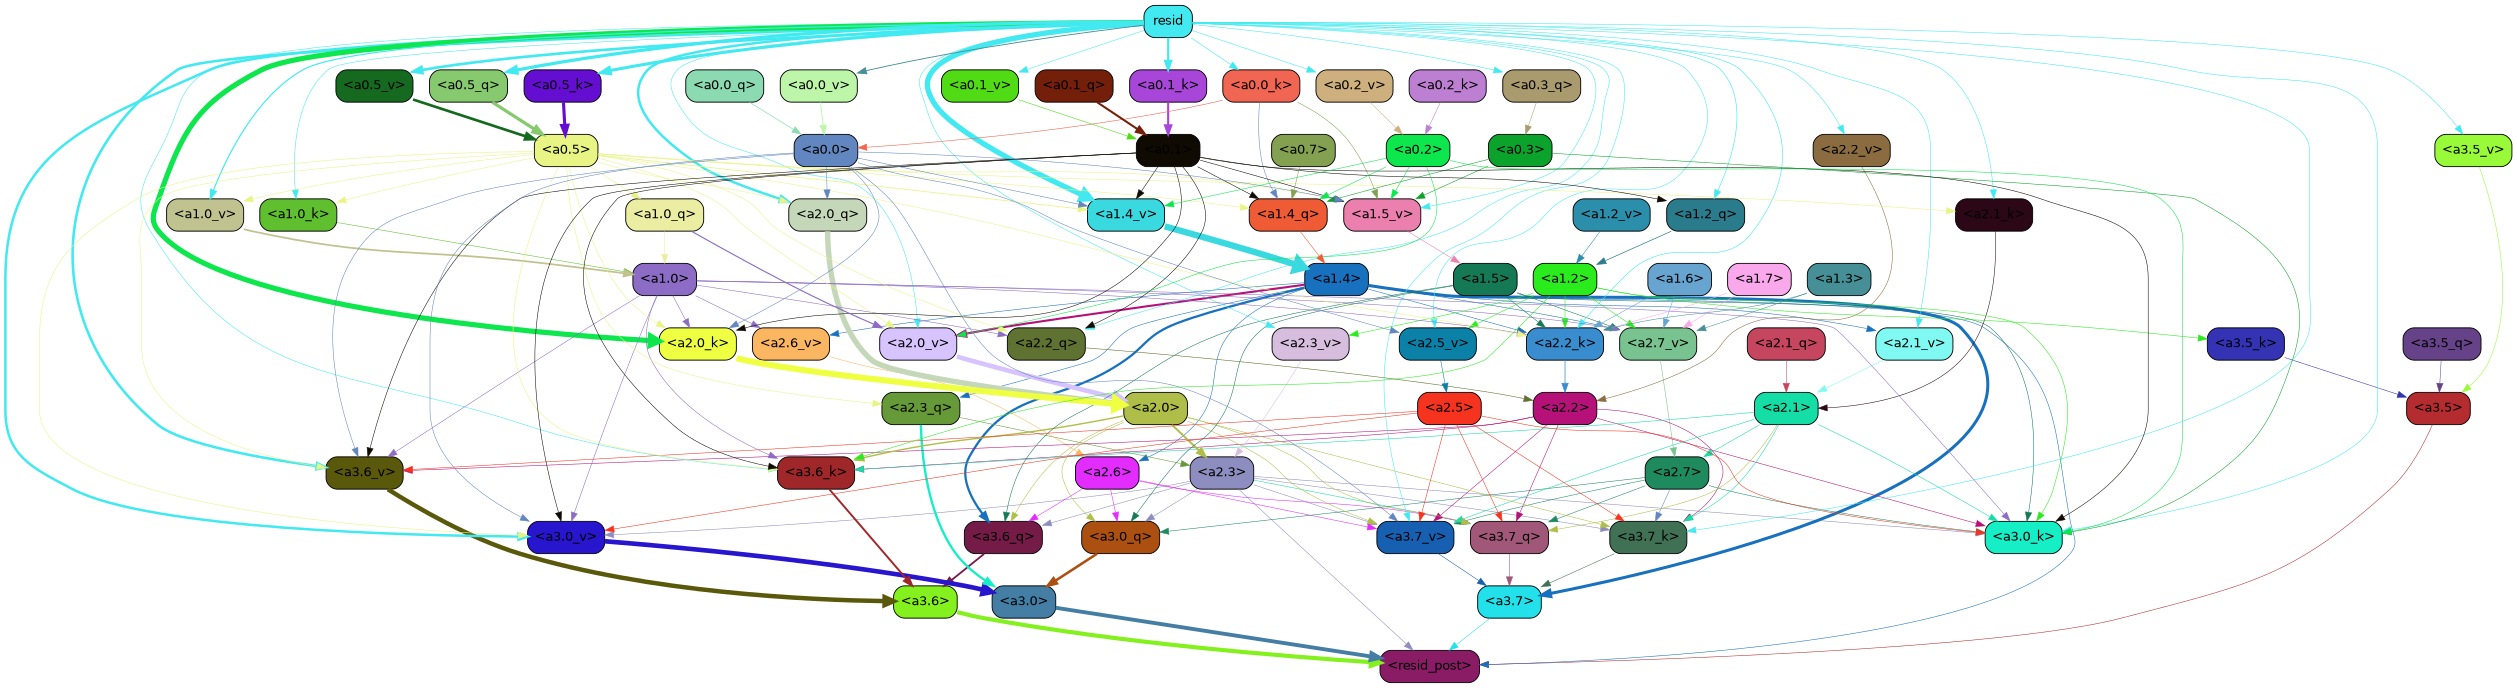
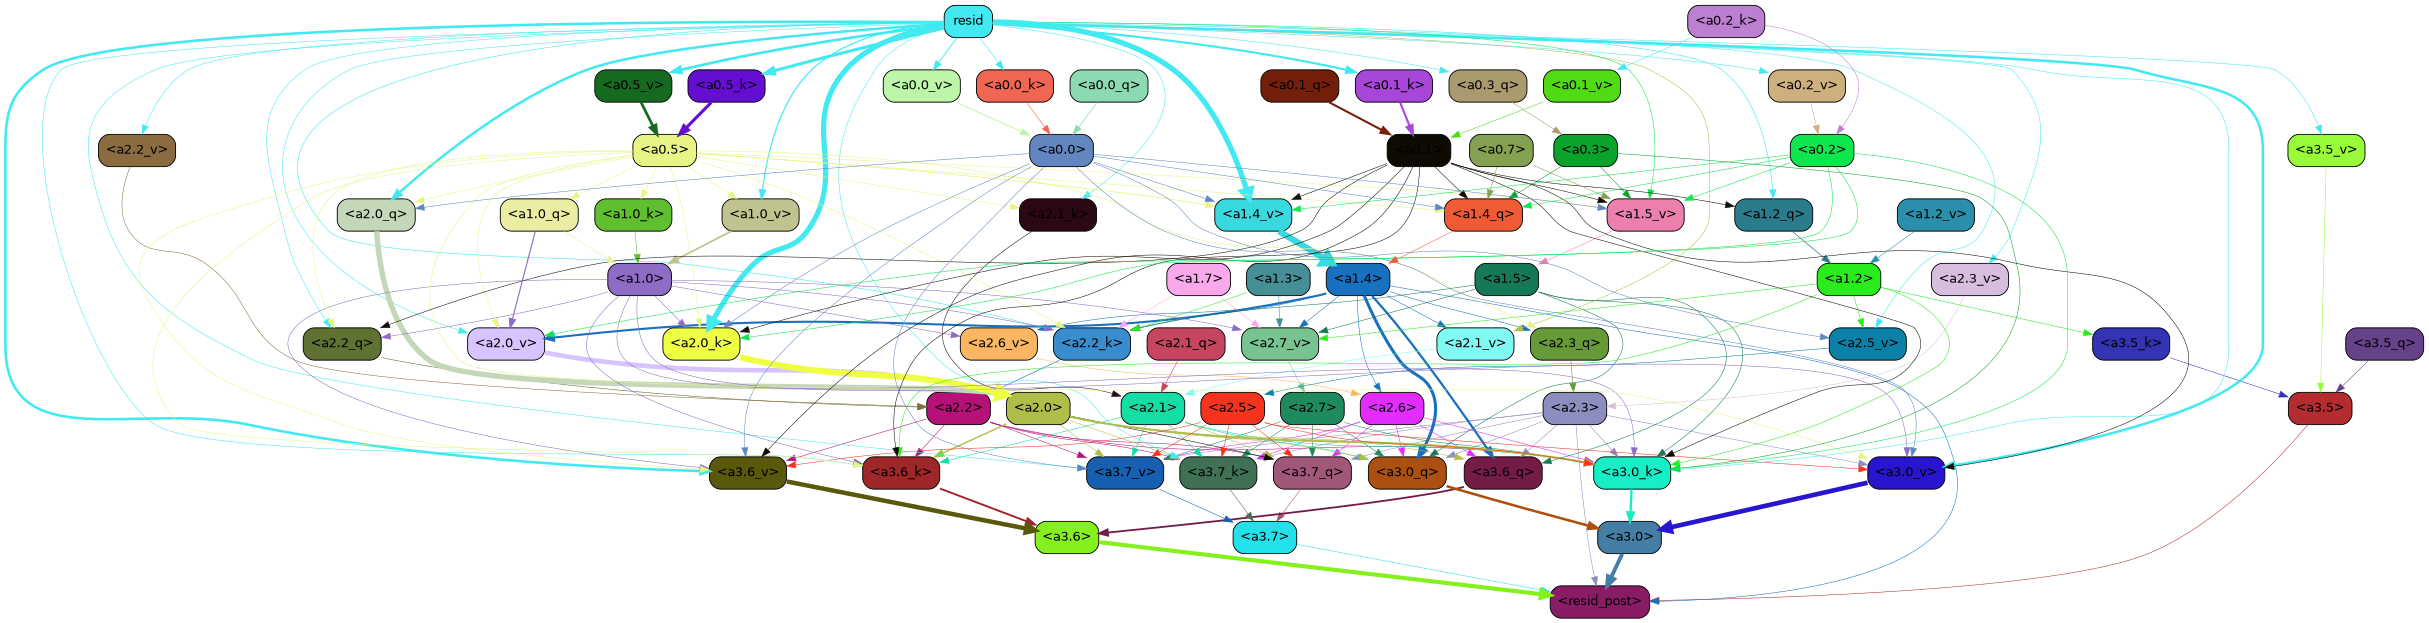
(1667, 43) -> (1650, 70)
(1004, 45) -> (948, 50)
(529, 46) -> none
(1086, 50) -> (1658, 52)
(305, 59) -> (824, 140)
(1577, 64) -> (1376, 32)
(469, 86) -> none
(1346, 138) -> (1568, 180)
(1260, 148) -> (1196, 171)
none -> (1127, 269)
(1680, 280) -> none
(1565, 307) -> none
(1135, 308) -> (980, 326)
(1710, 312) -> (1206, 306)
(1402, 324) -> none
(1968, 341) -> (1422, 379)
(1179, 431) -> (1327, 441)
none -> (1488, 434)
(1736, 438) -> (1272, 441)
none -> (1313, 439)
(1315, 474) -> (1167, 436)
(1337, 496) -> (1451, 435)
(1664, 501) -> (1278, 432)
(934, 507) -> (1631, 501)
